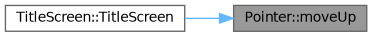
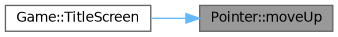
(95, 18) -> (78, 18)
